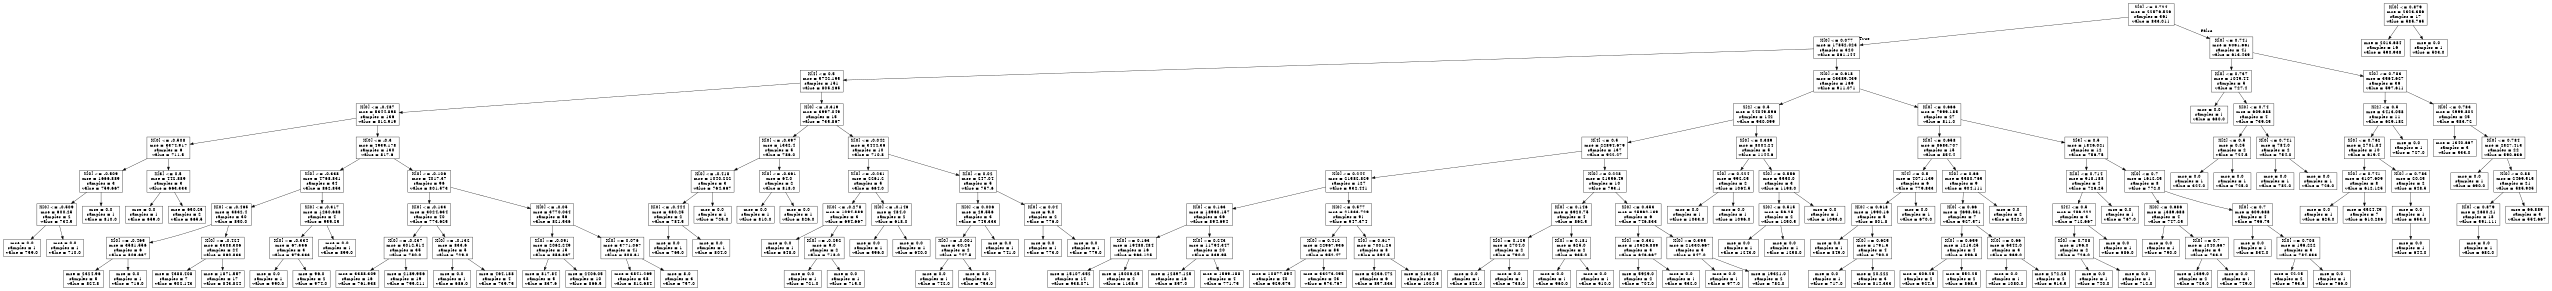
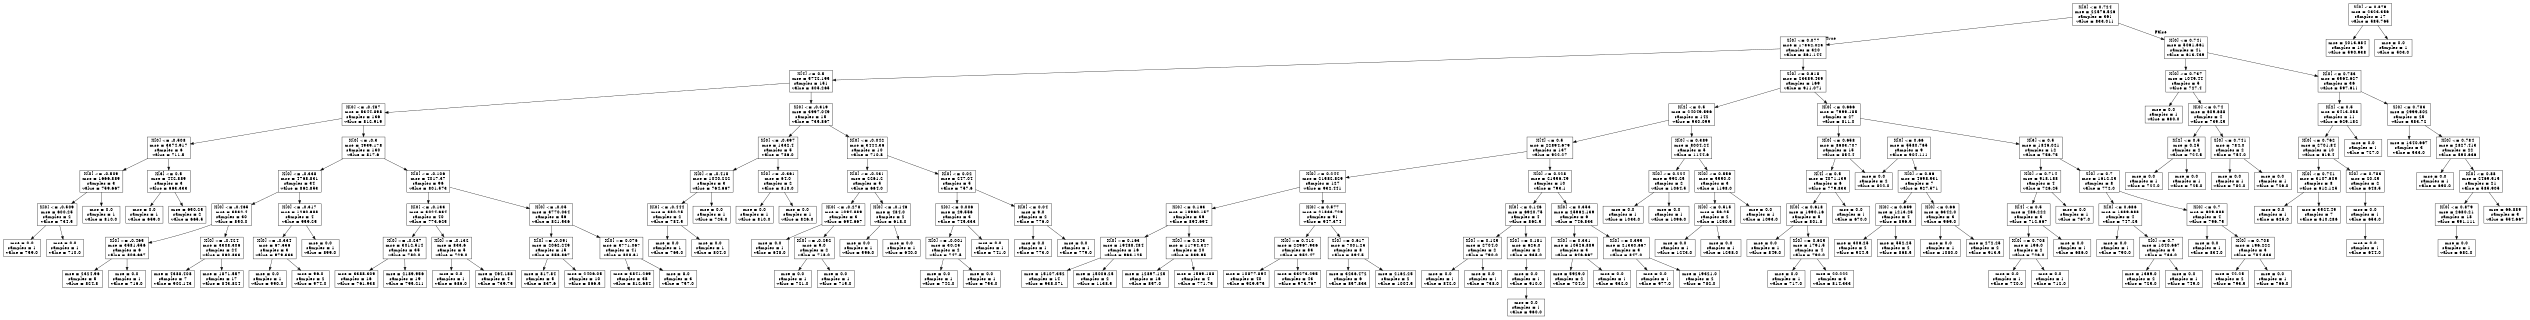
(1951, 163) -> (1856, 165)
(2189, 181) -> (2144, 181)
(1562, 263) -> (1526, 292)
